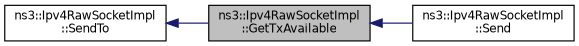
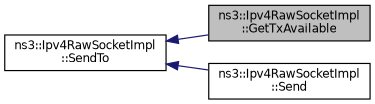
(397, 23) -> (193, 68)
